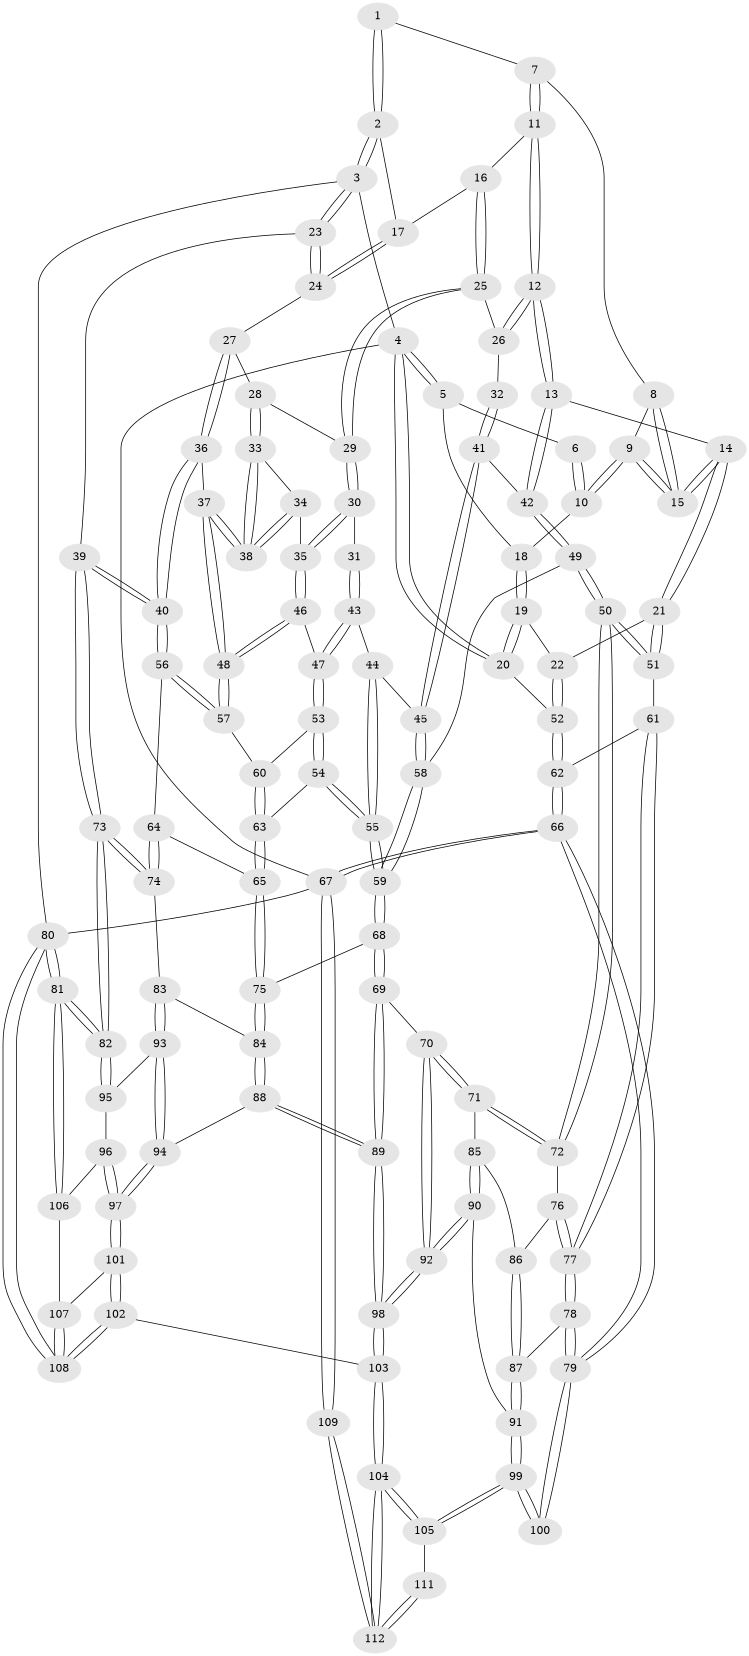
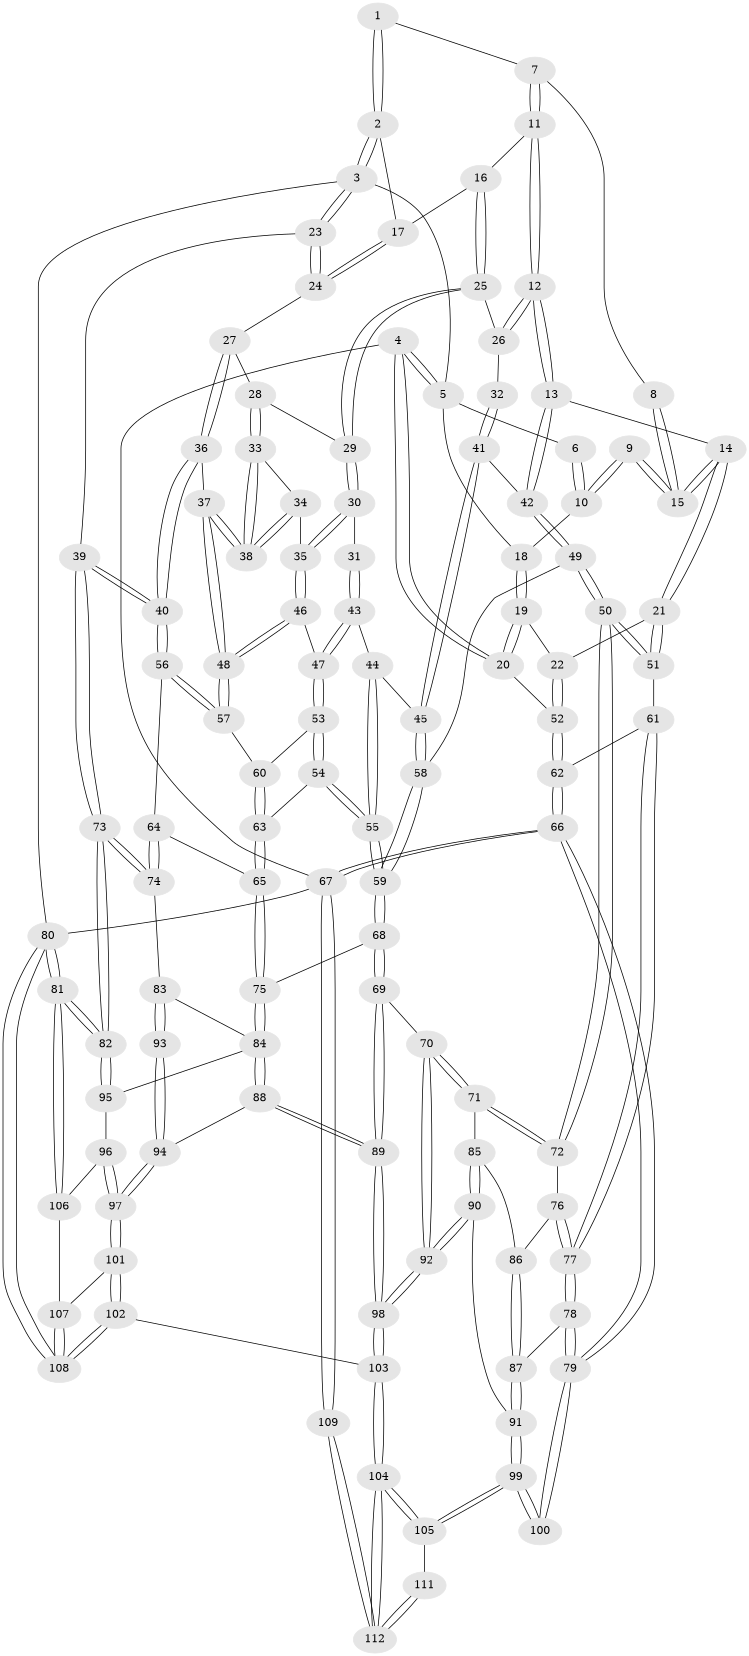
(375, 261) -> (444, 268)
(643, 419) -> none
(133, 1071) -> (183, 1071)
